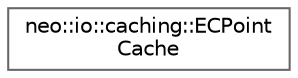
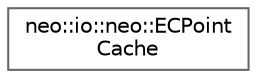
(149, 39) -> (128, 39)
